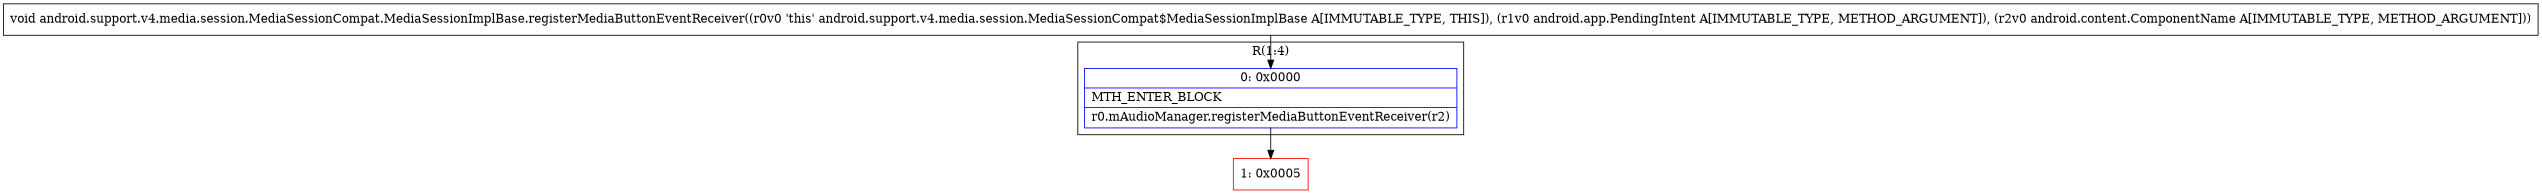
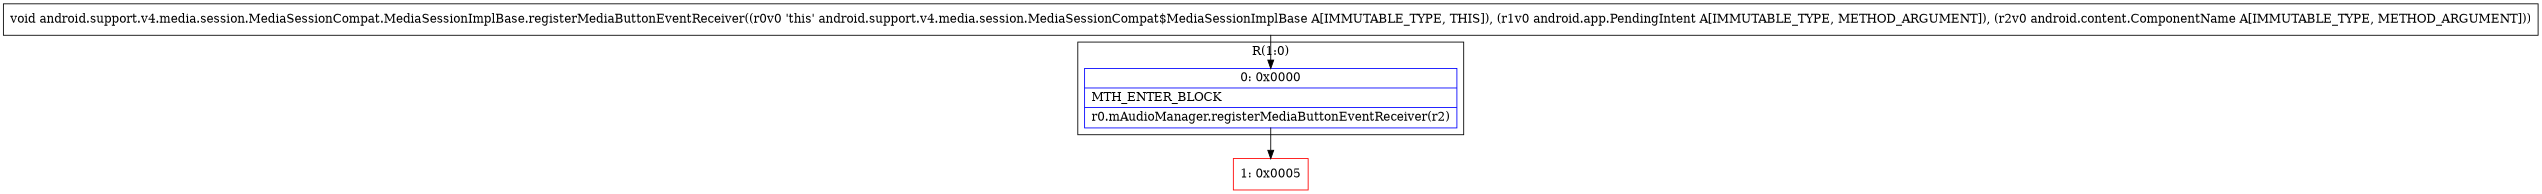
(1271, 52) -> (1271, 52)
